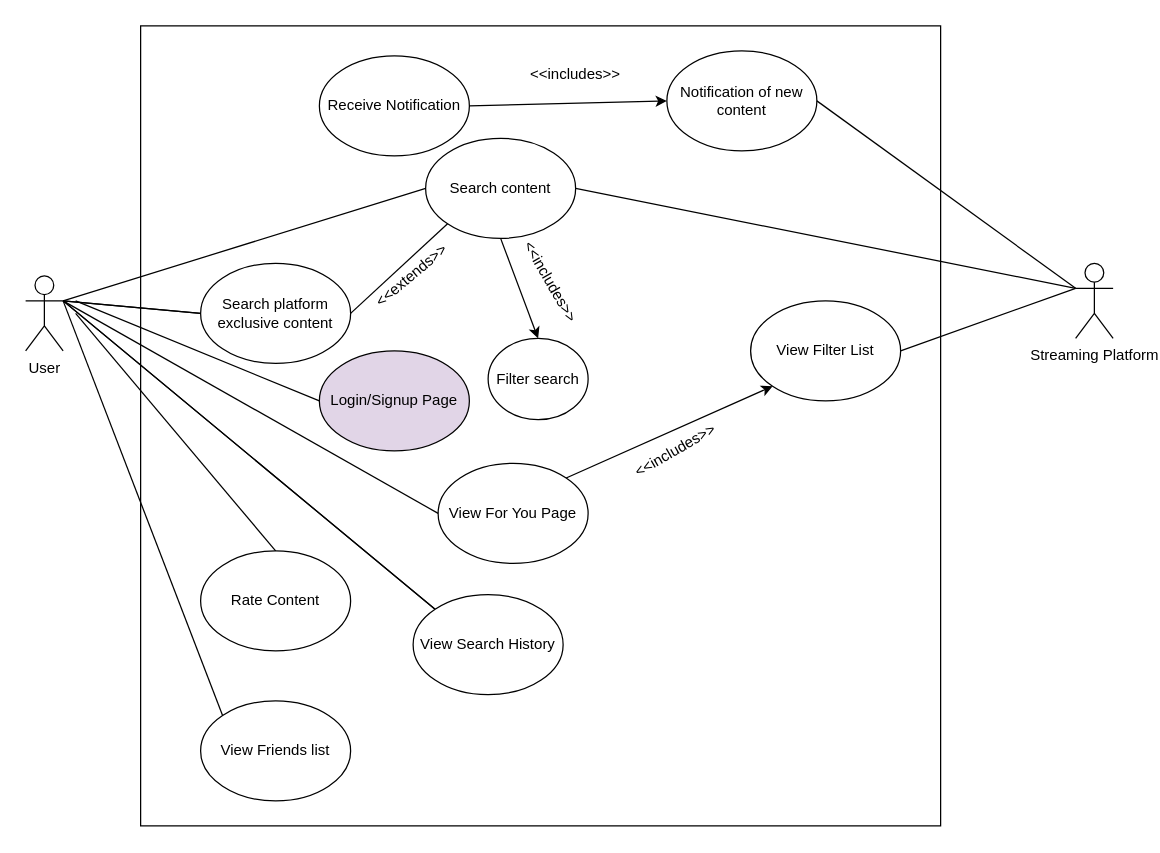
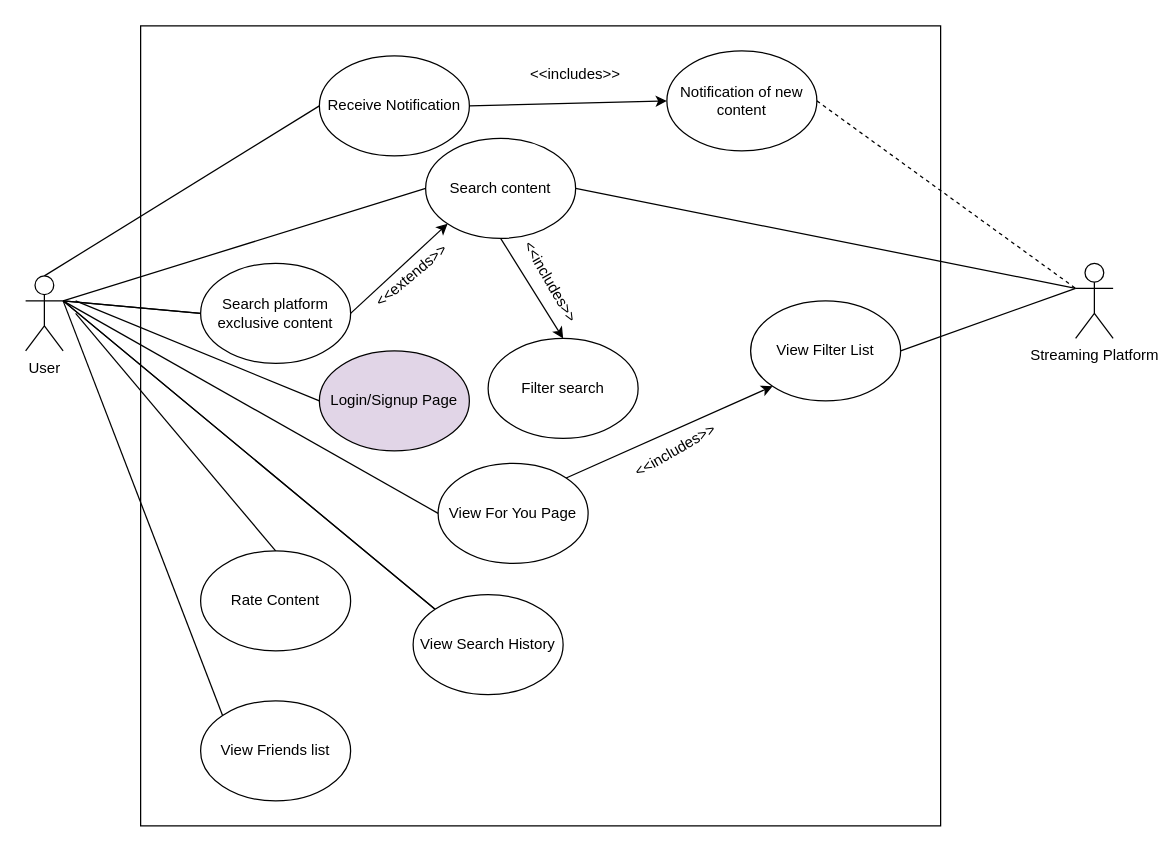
none -> (181, 191)
(945, 193) -> (945, 193)
(443, 228) -> (440, 230)
(538, 379) -> (563, 388)
